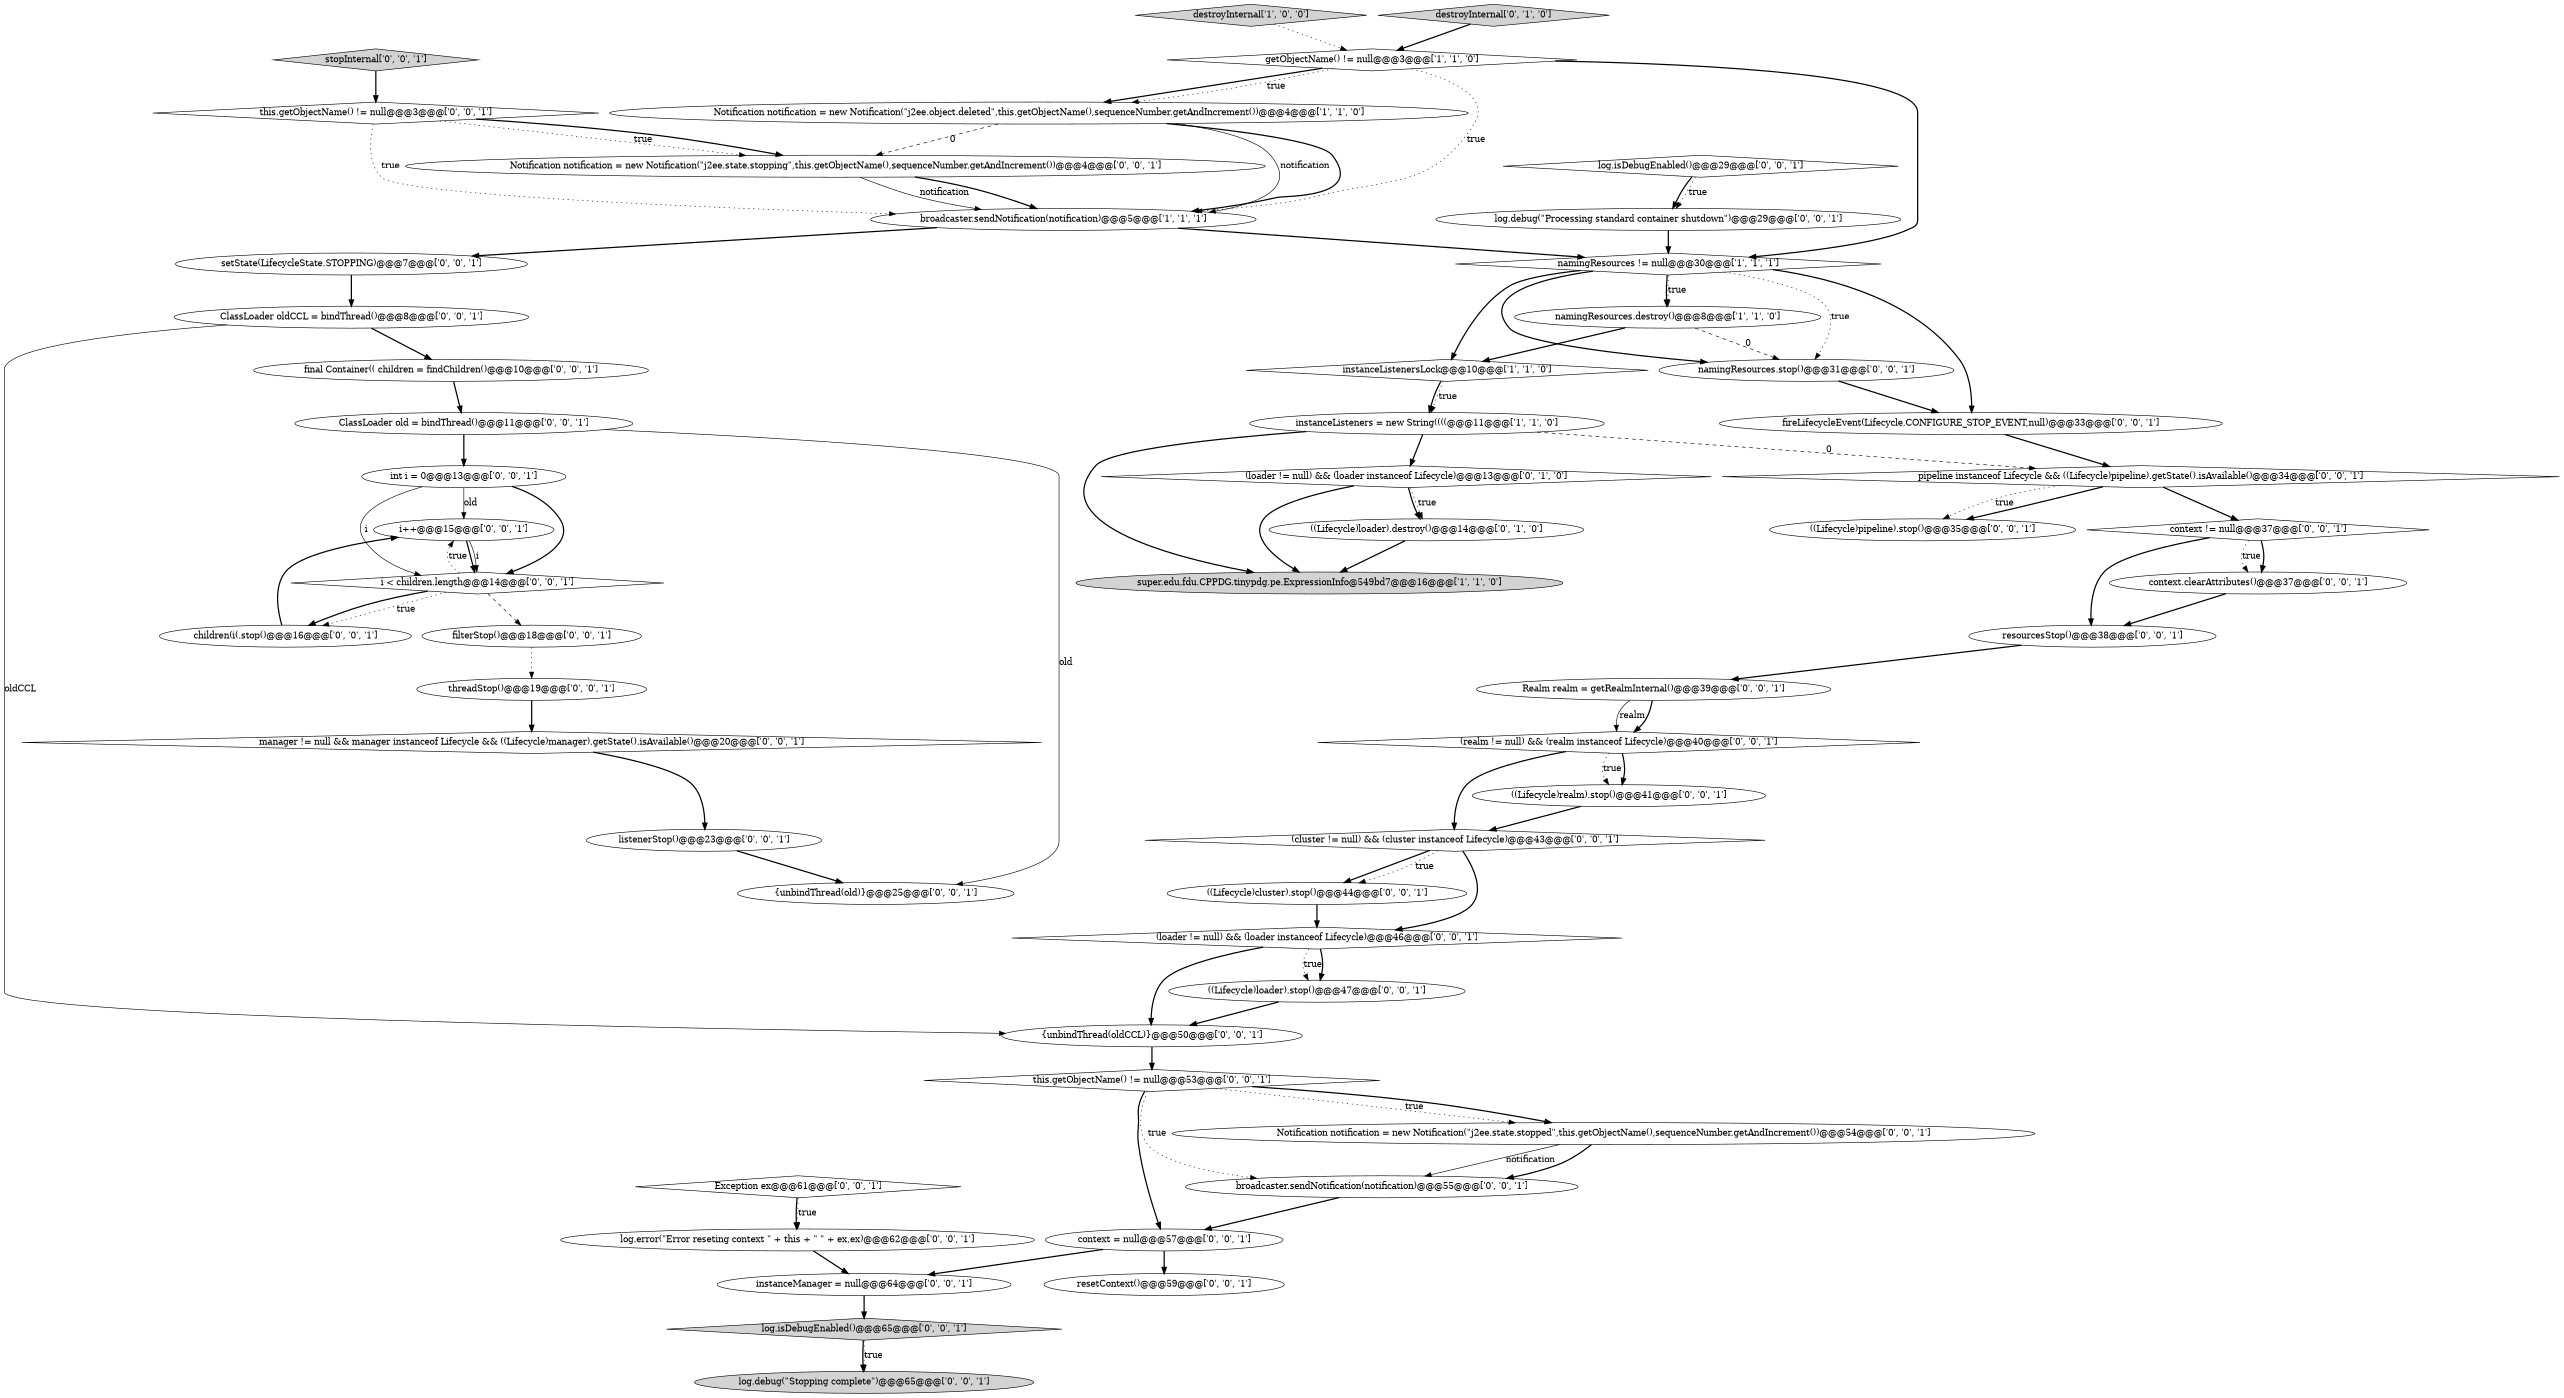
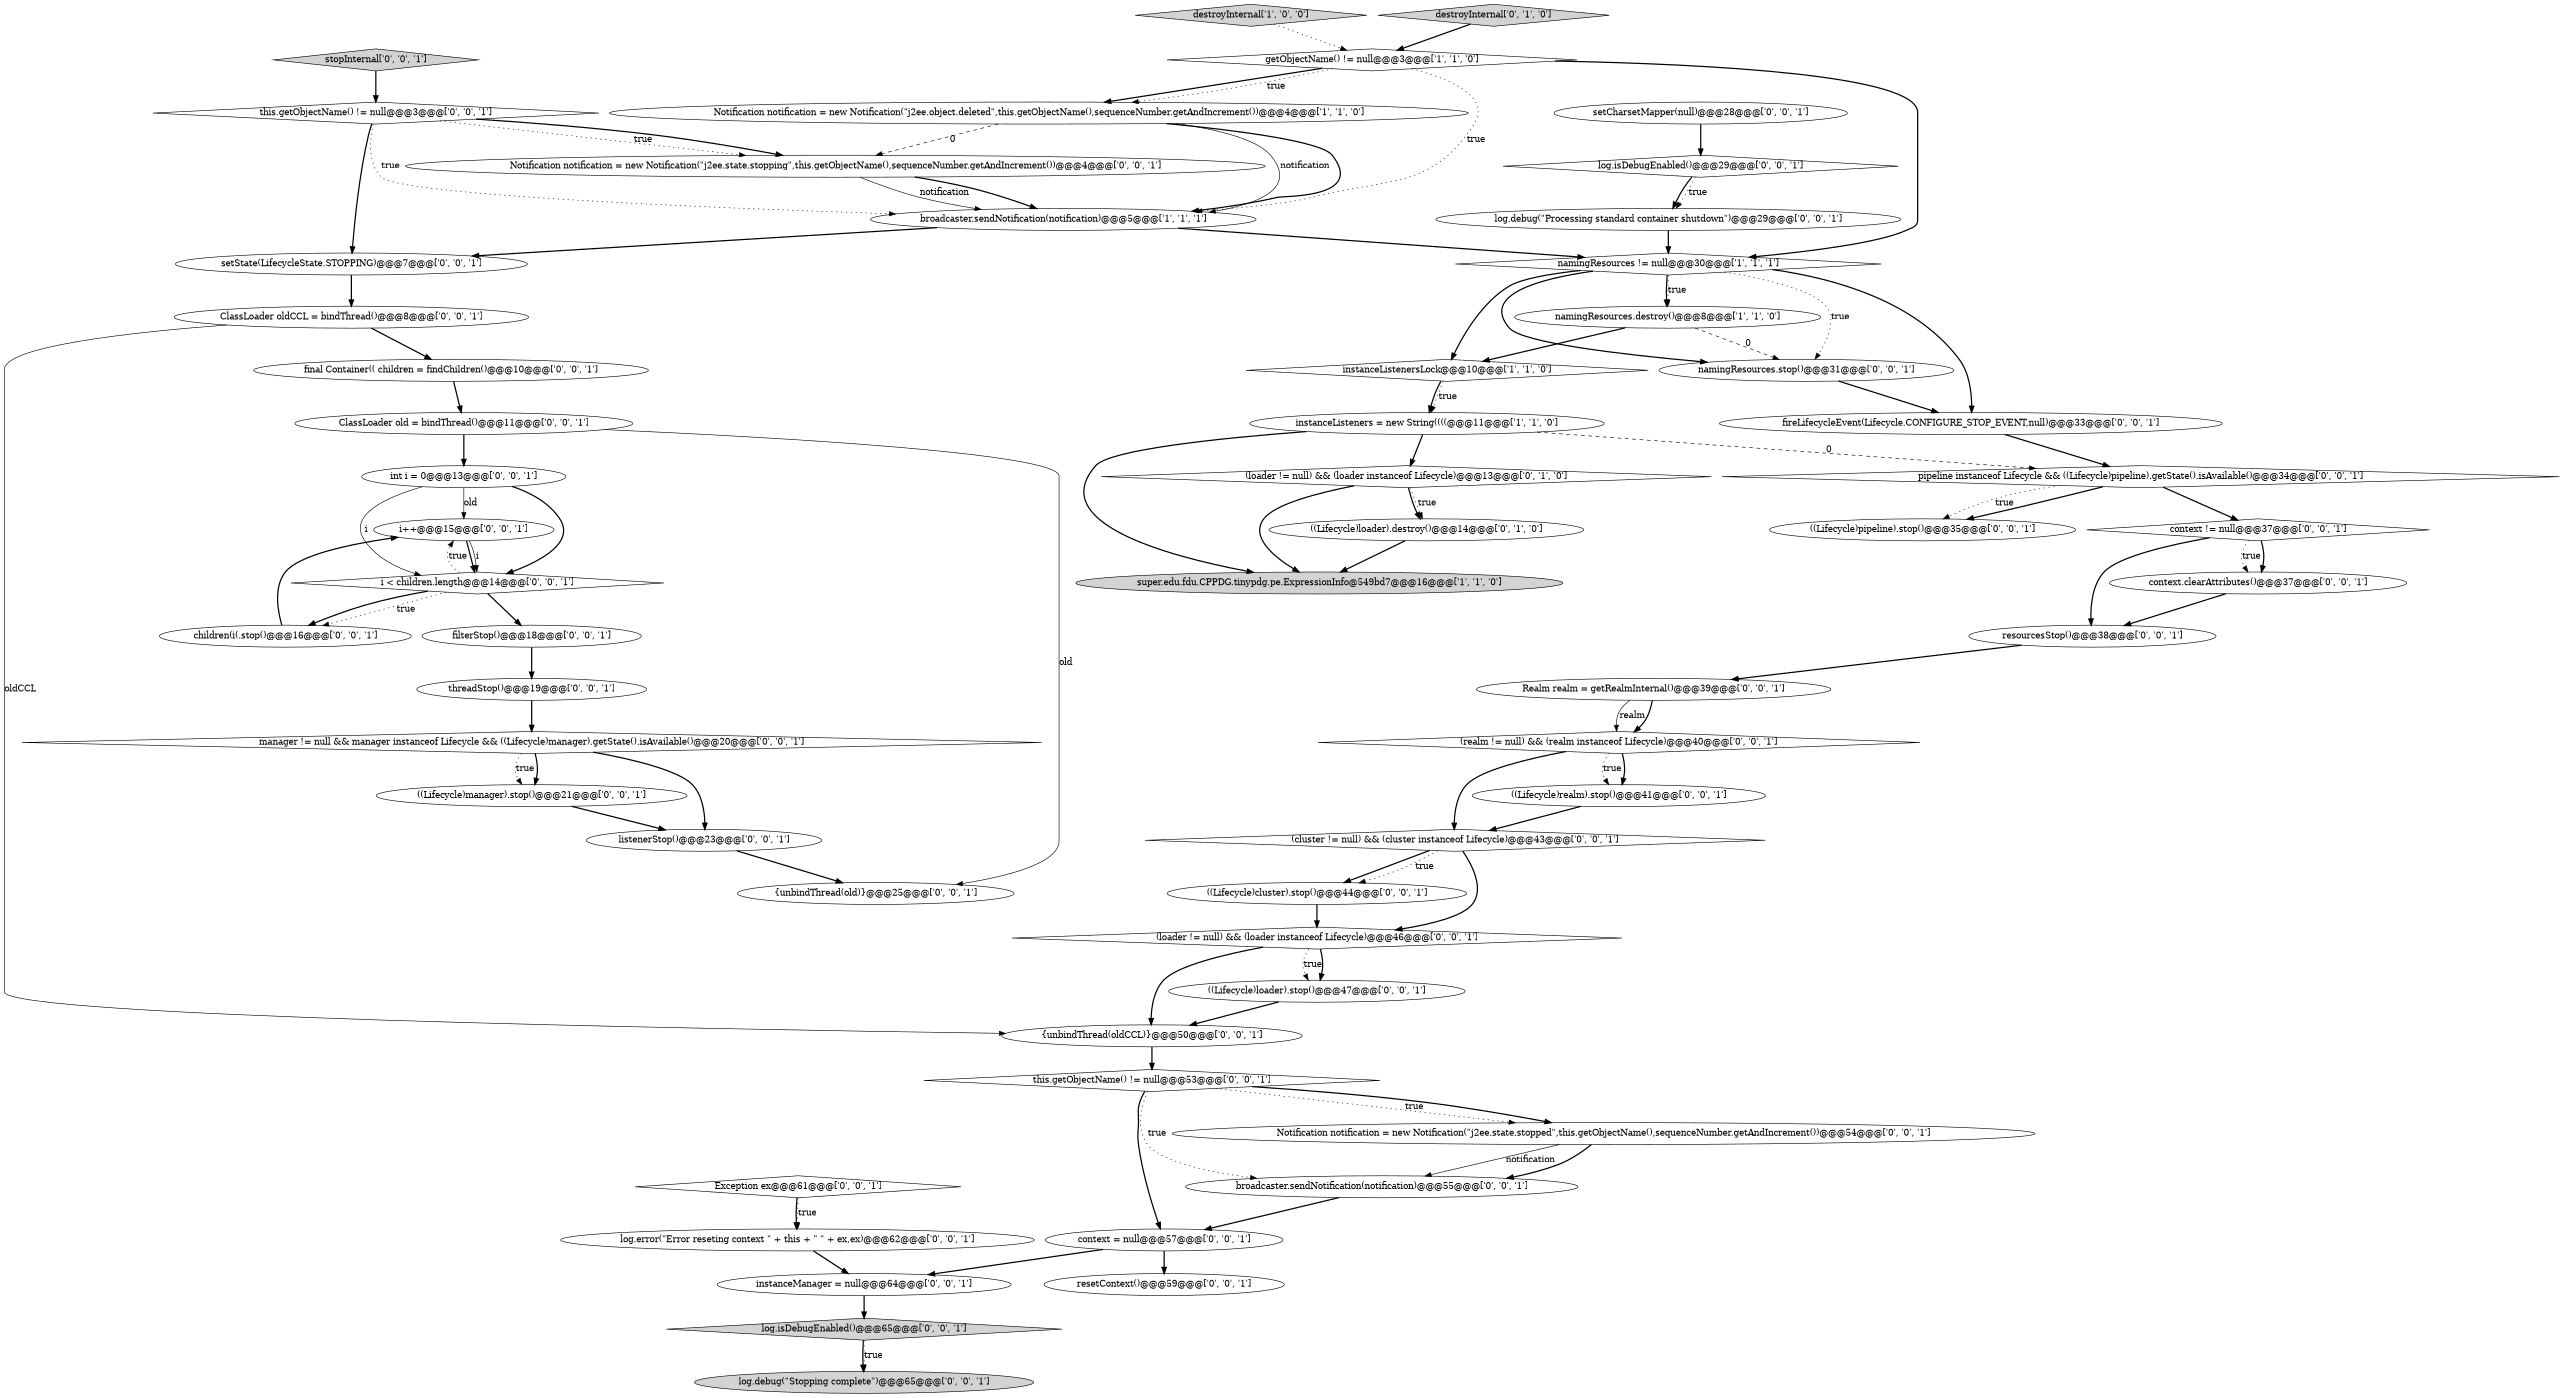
none -> (1701, 113)
none -> (359, 185)
(502, 607) -> (502, 607)
(532, 660) -> (532, 660)
none -> (532, 796)
